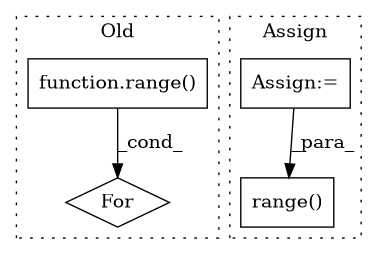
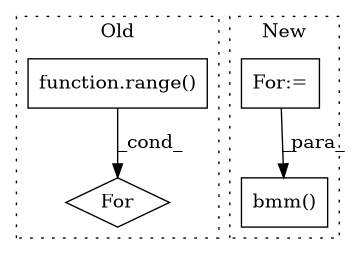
(296, 32) -> (285, 32)
(296, 83) -> (280, 83)
(287, 202) -> (285, 202)
